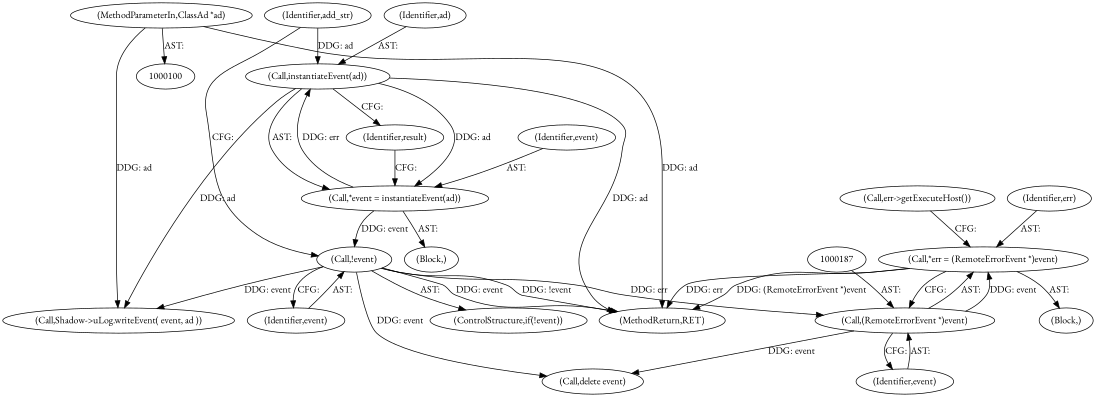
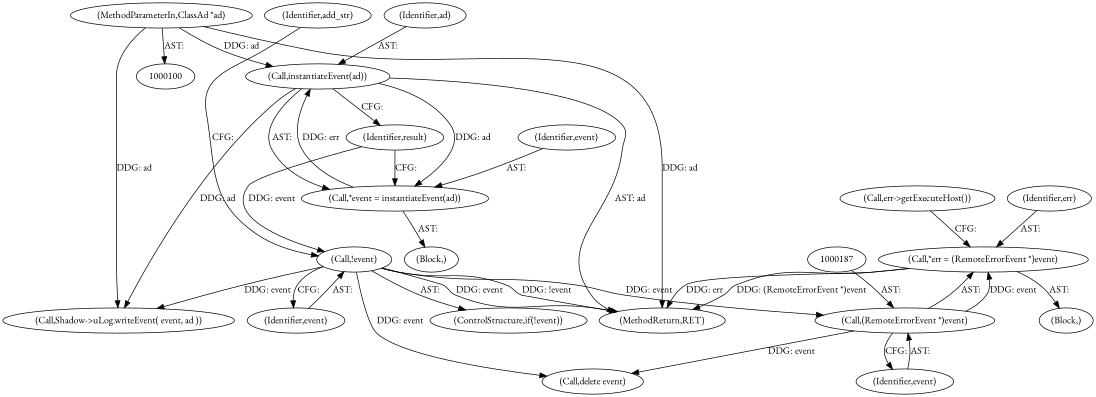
(318, 42) -> (221, 50)
(630, 198) -> (630, 198)
(362, 223) -> (253, 182)
(926, 283) -> none
(649, 290) -> (649, 290)
